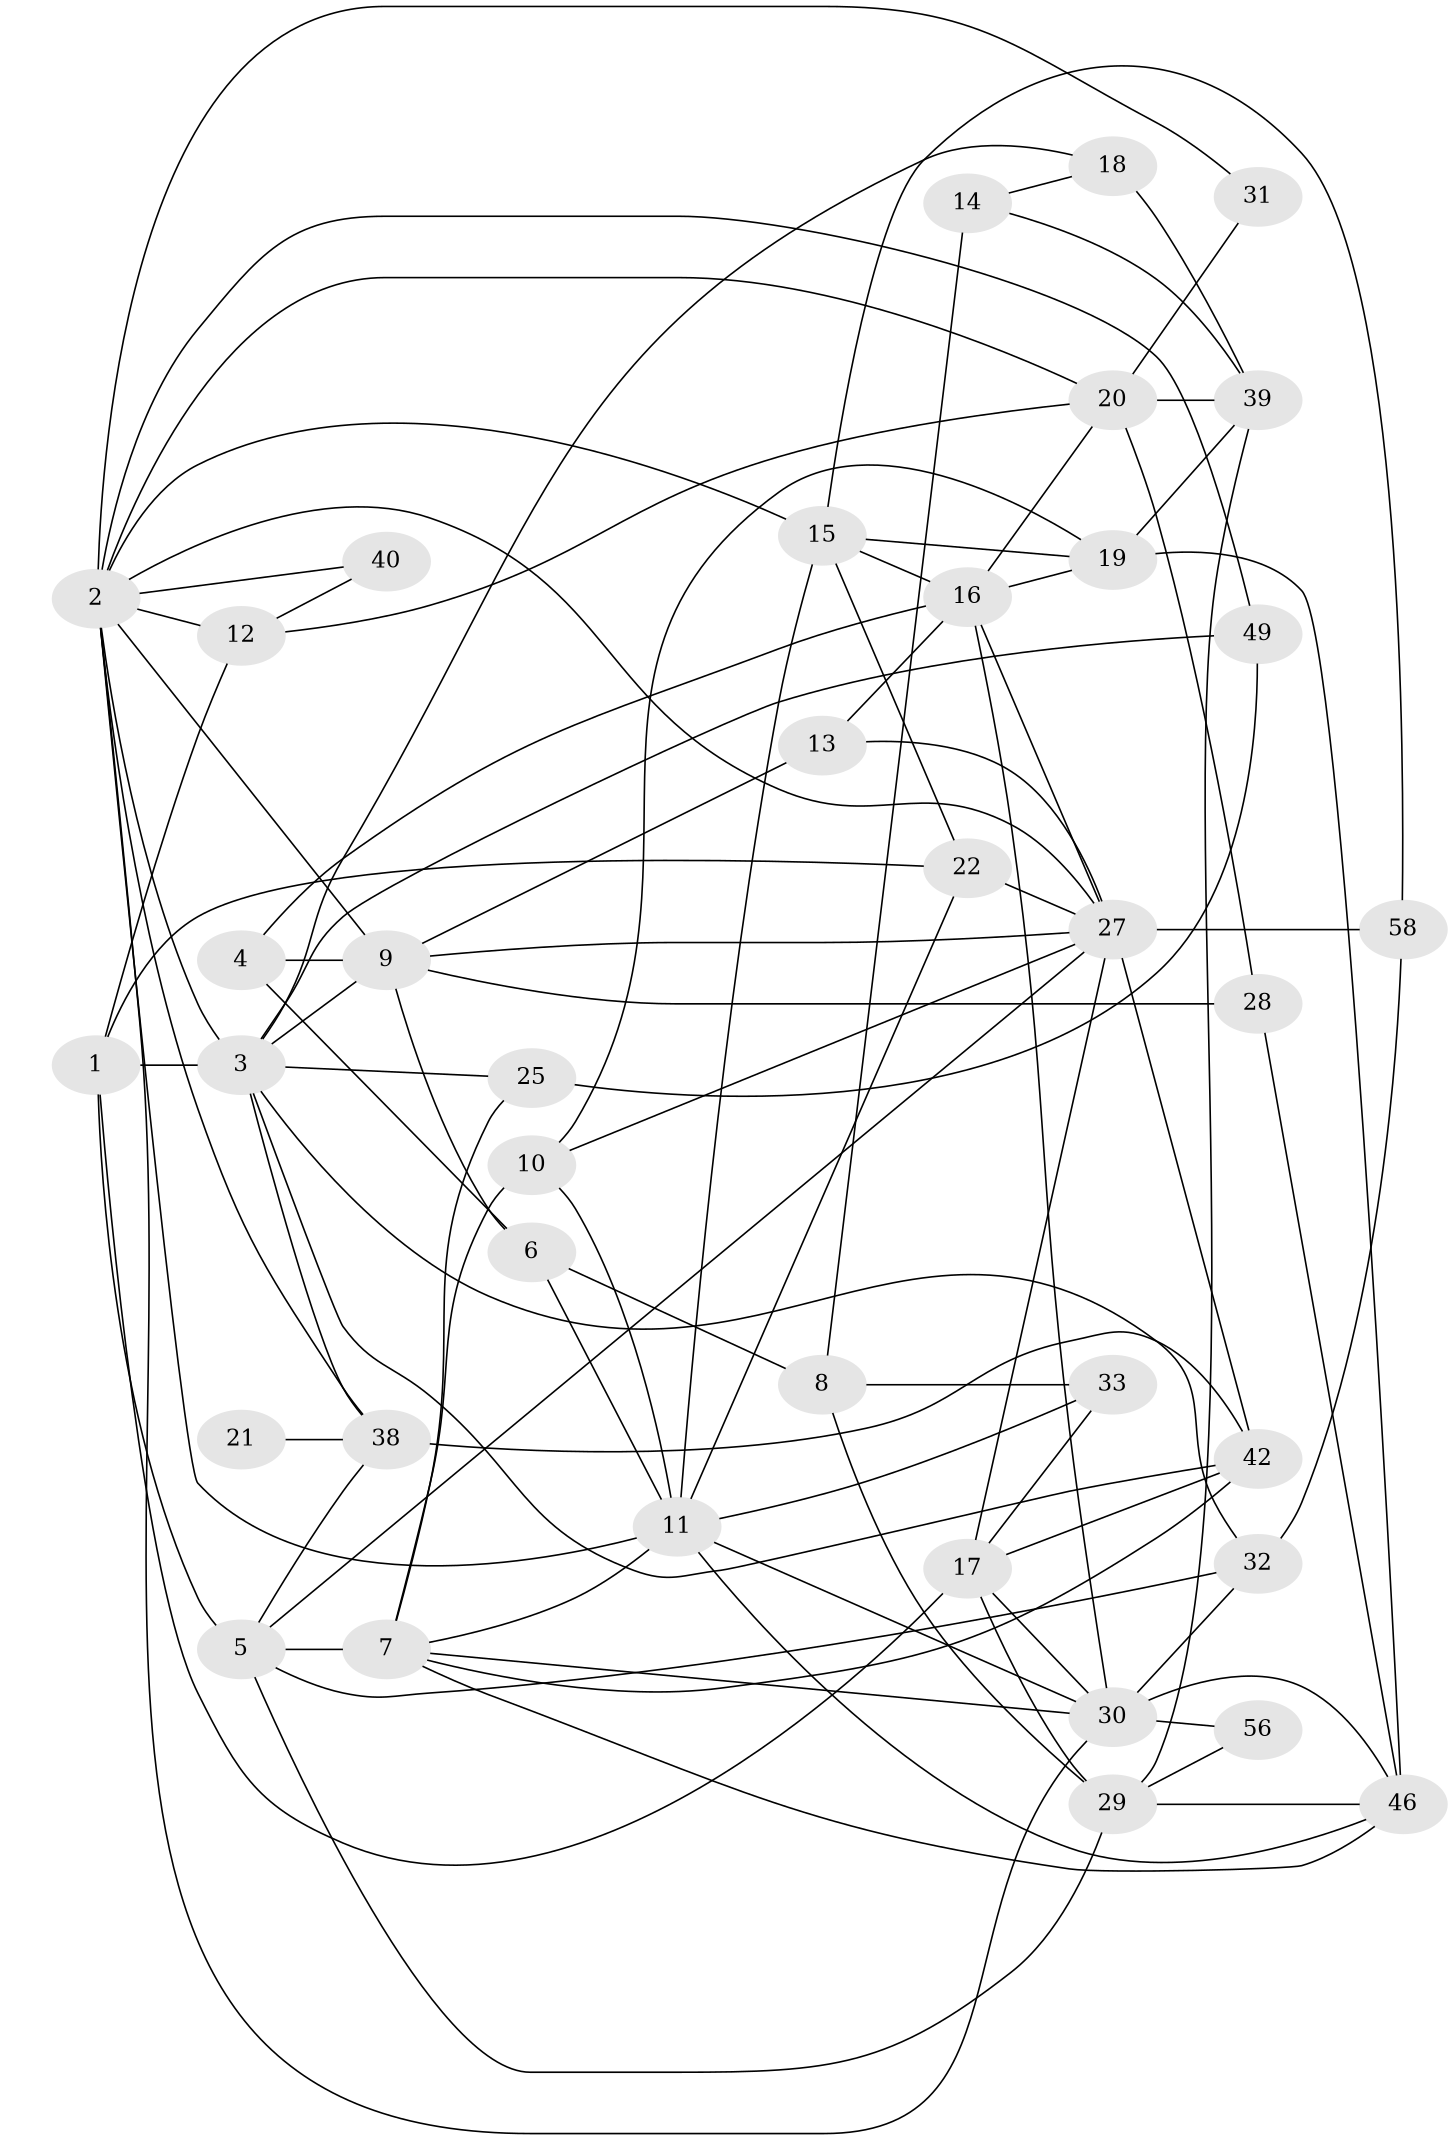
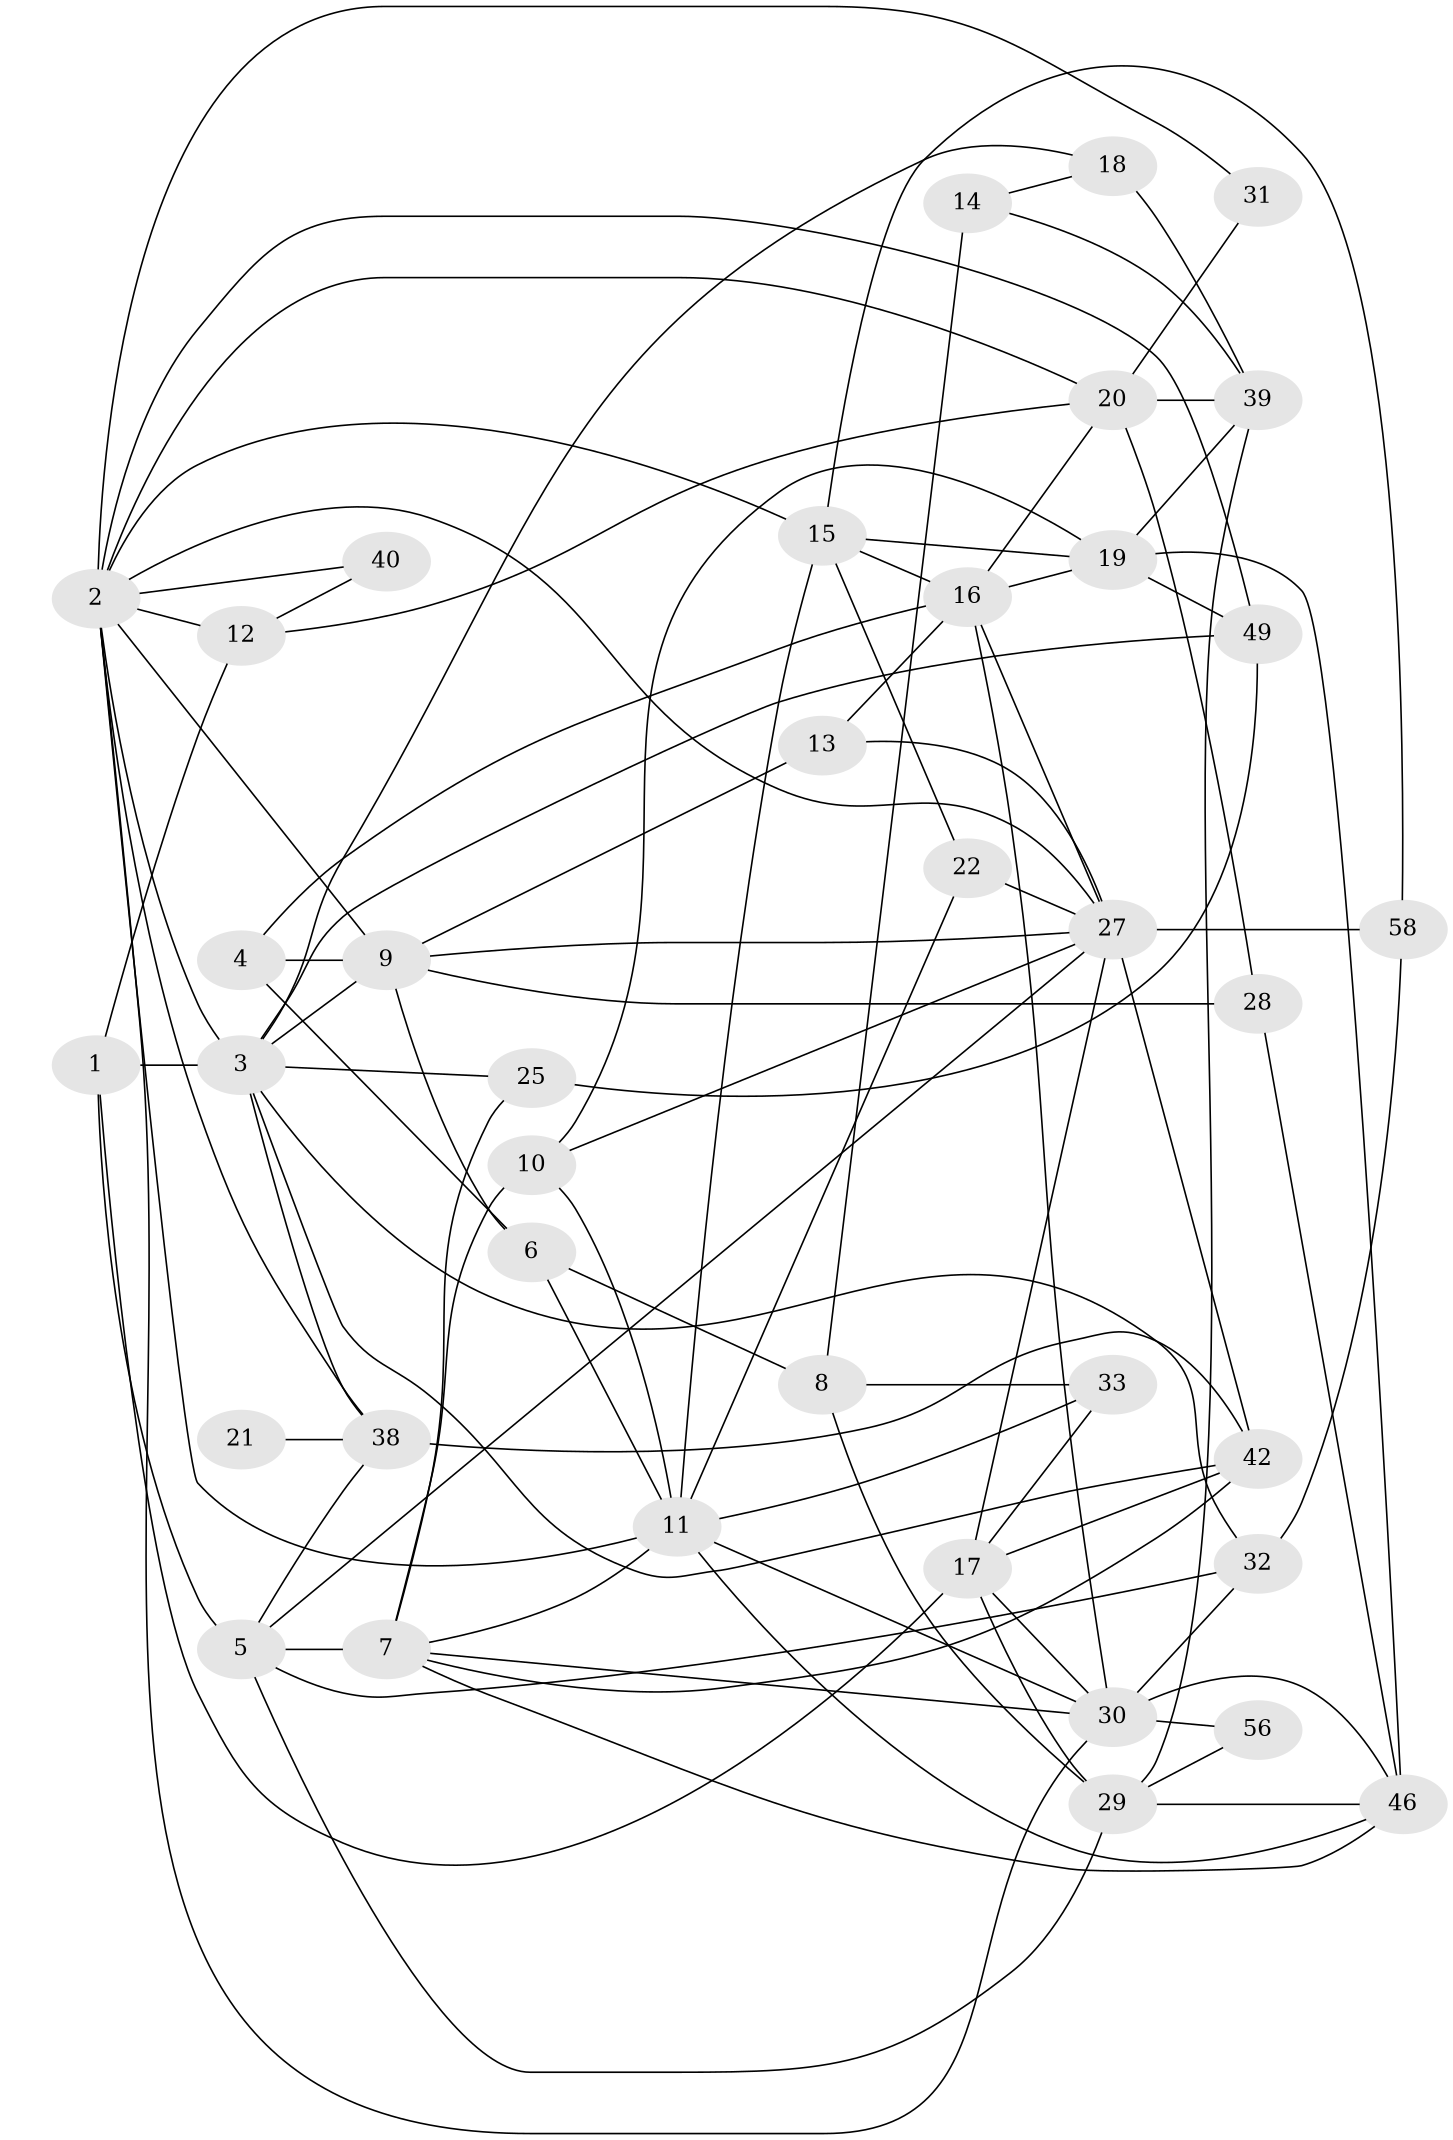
none -> (1189, 599)
(481, 866) -> none
